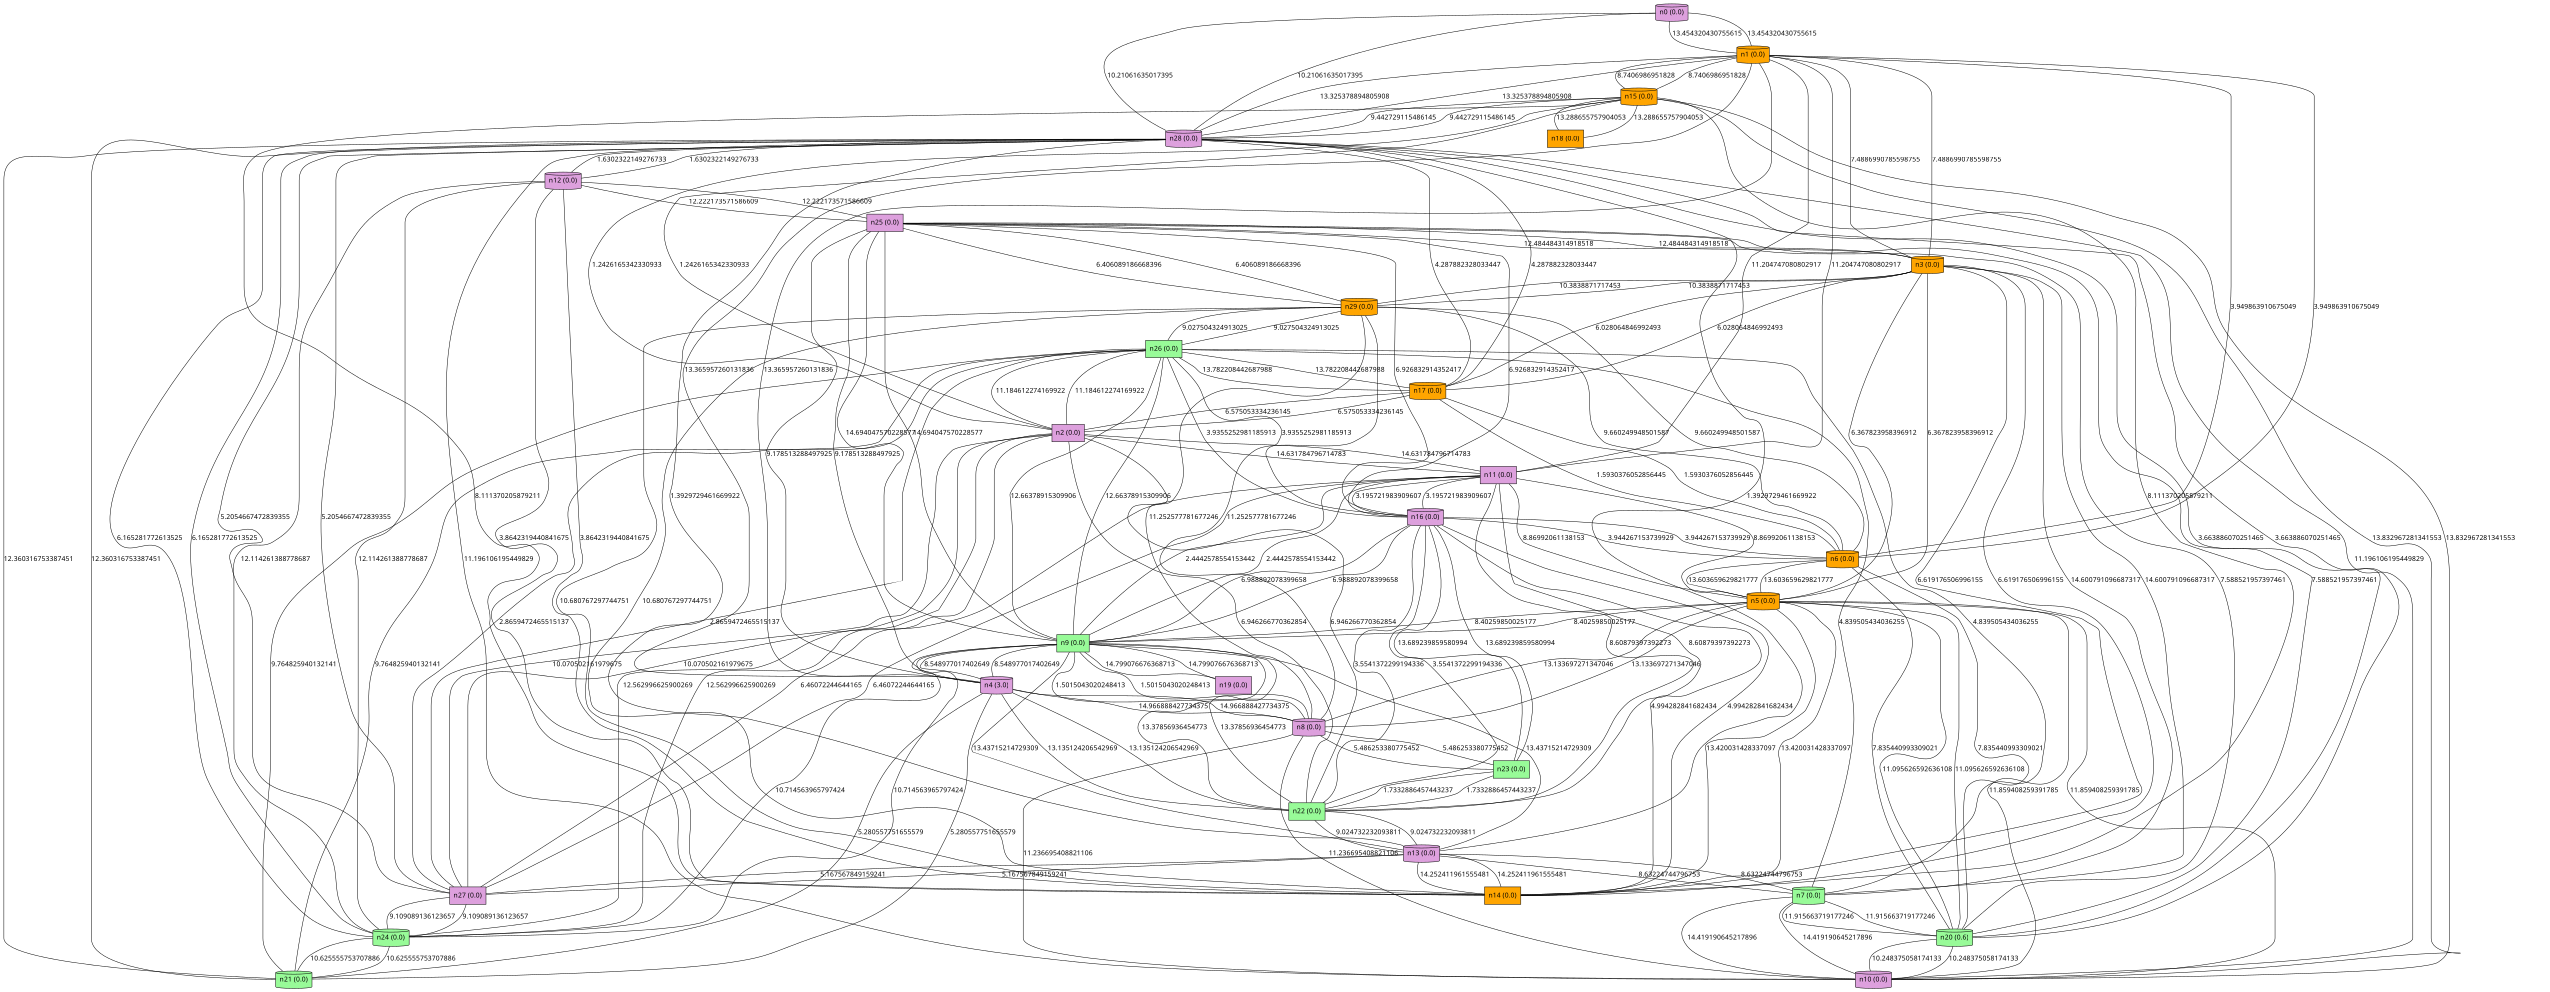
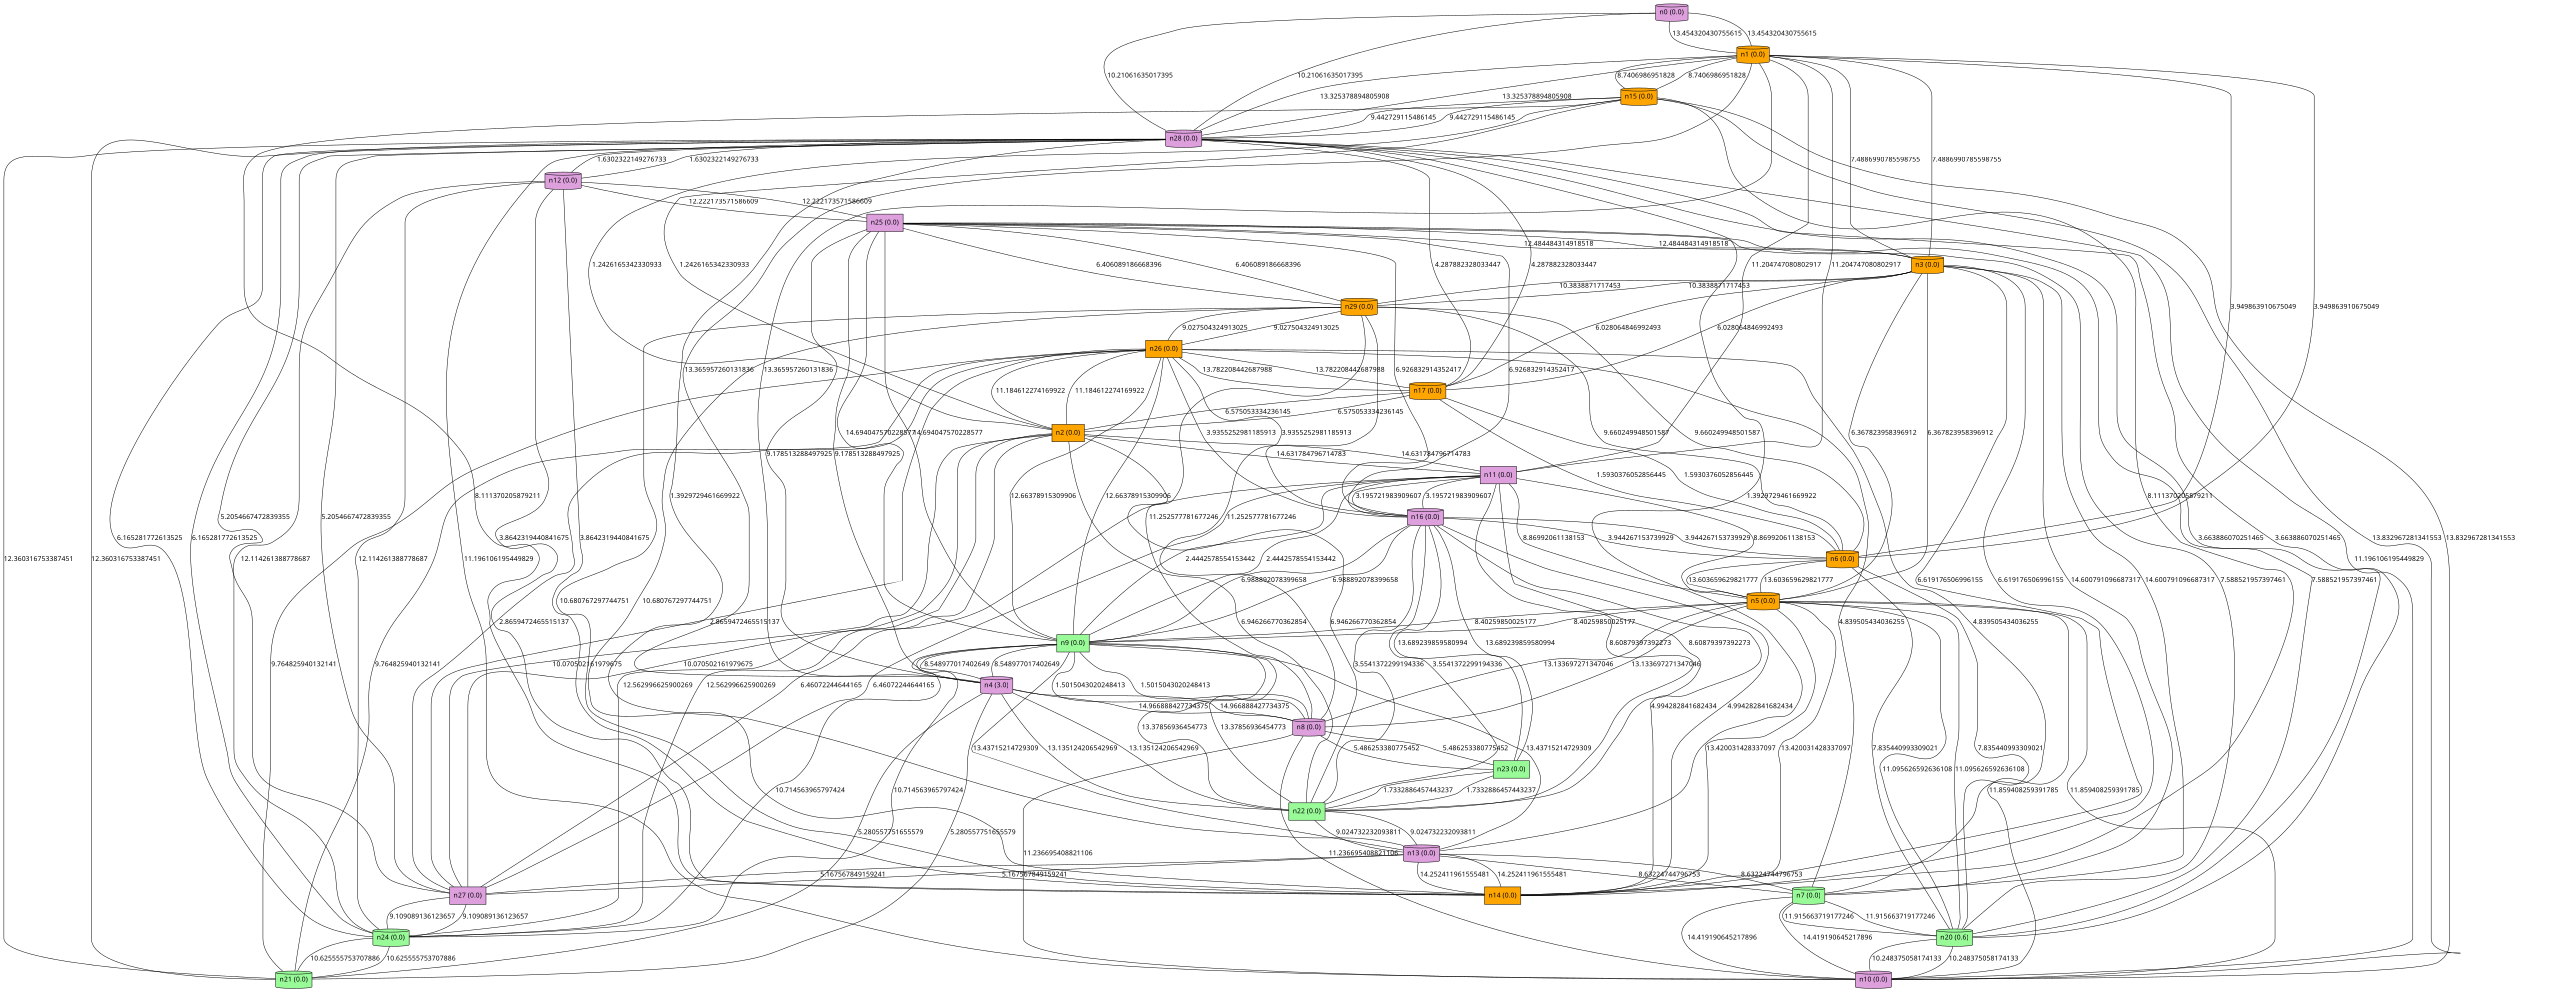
(1566, 139) -> none
(1164, 349) -> (1164, 349)
(1068, 433) -> (1068, 433)
(1233, 685) -> none
